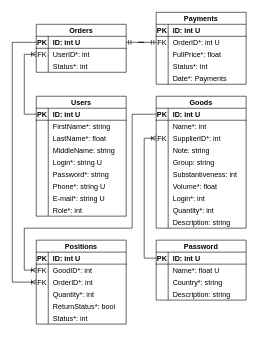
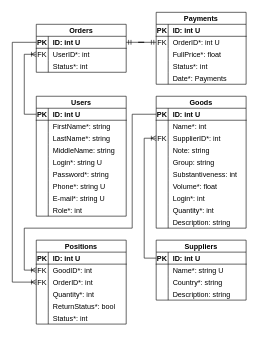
(82, 139) -> (84, 139)
(201, 247) -> (201, 247)
(197, 271) -> (199, 271)
